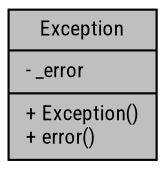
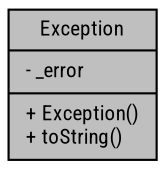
(61, 137) -> (75, 137)
